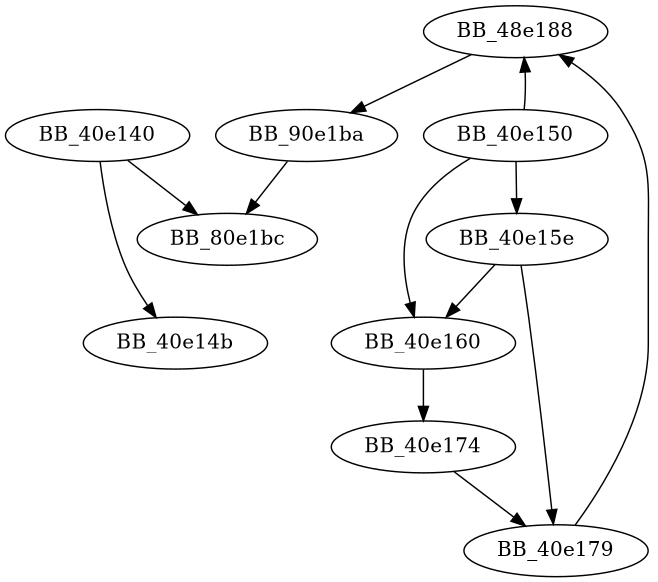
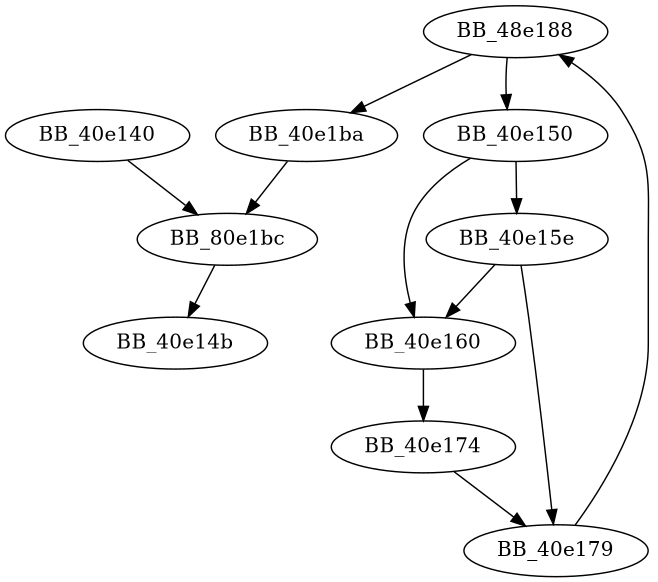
(525, 91) -> (506, 76)
(307, 136) -> (307, 136)
(115, 237) -> (205, 285)
